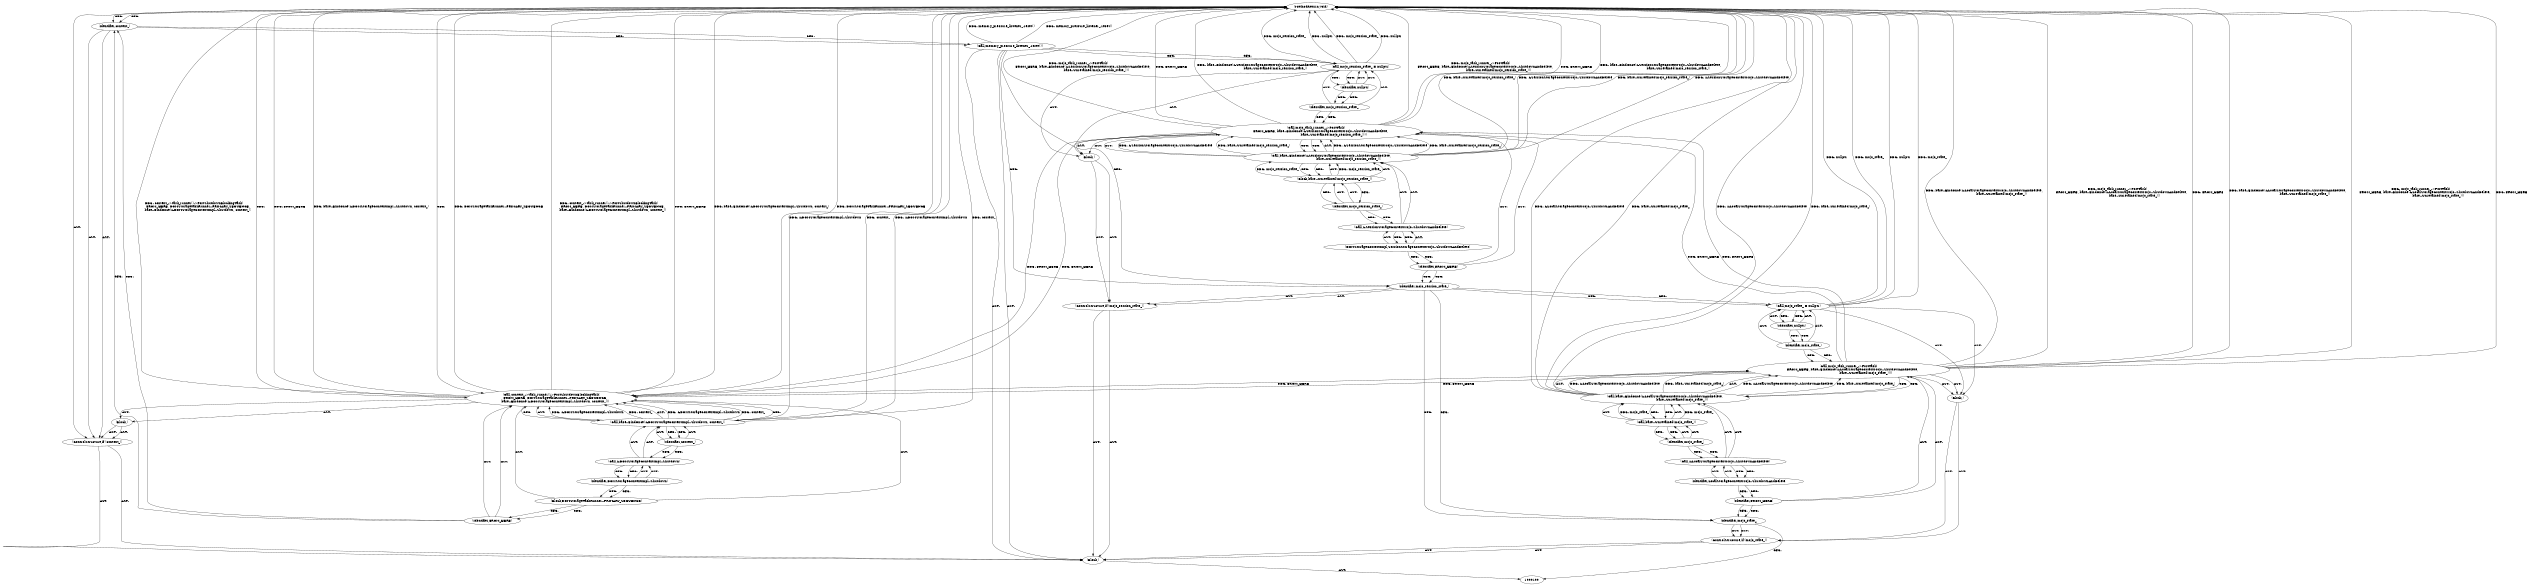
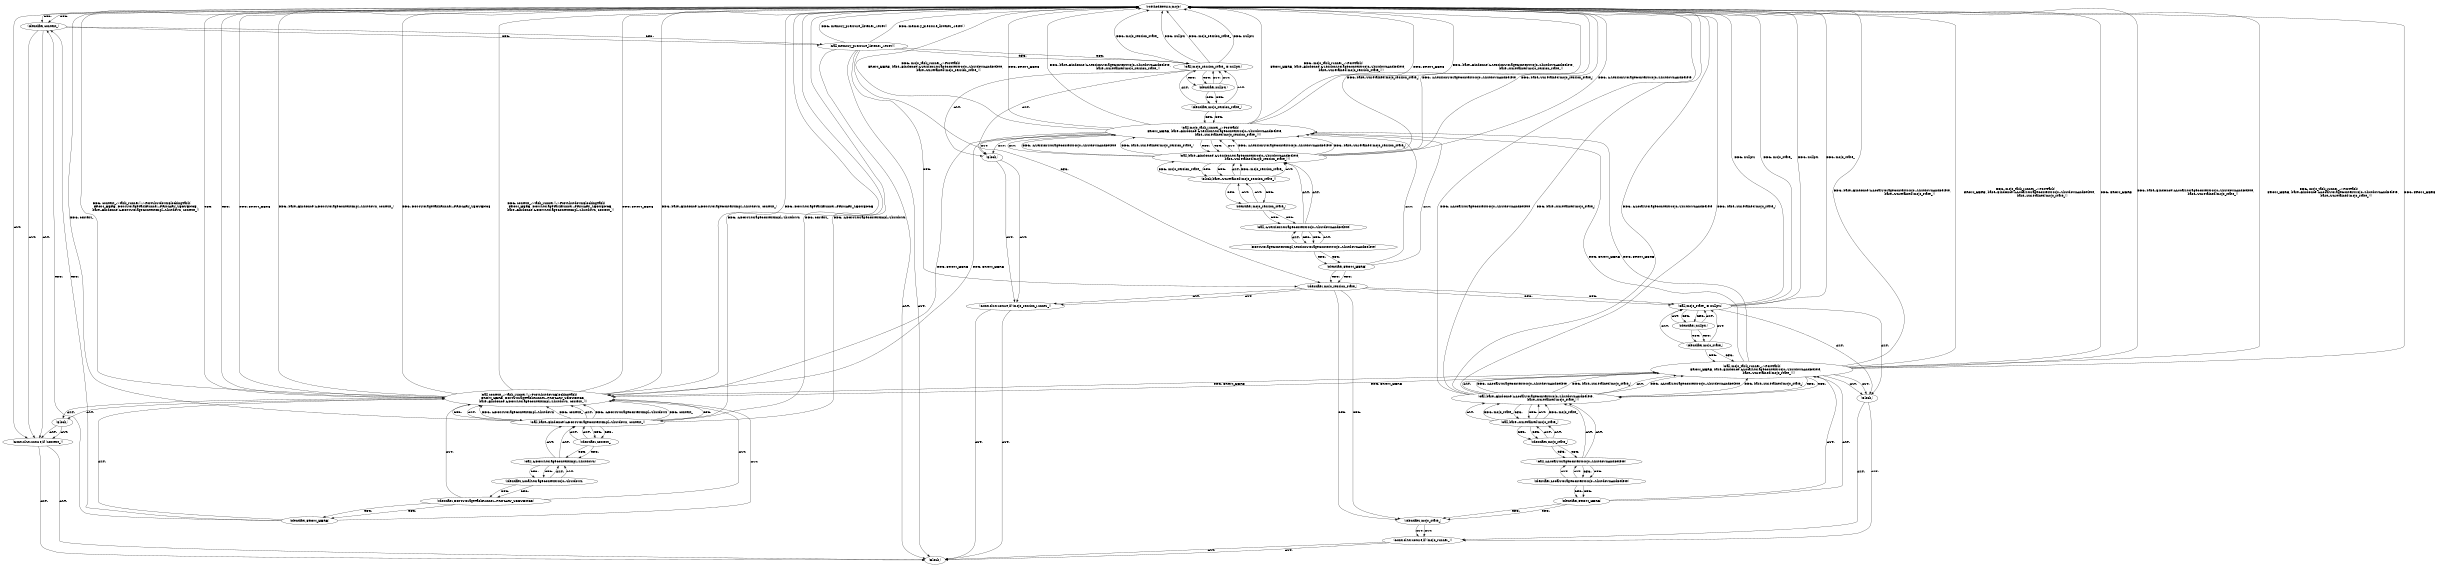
(1311, 7) -> (1163, 7)
(1110, 306) -> (1015, 306)
(629, 481) -> (545, 481)
(596, 501) -> (486, 501)
(1739, 541) -> (1423, 541)
(1532, 580) -> none
